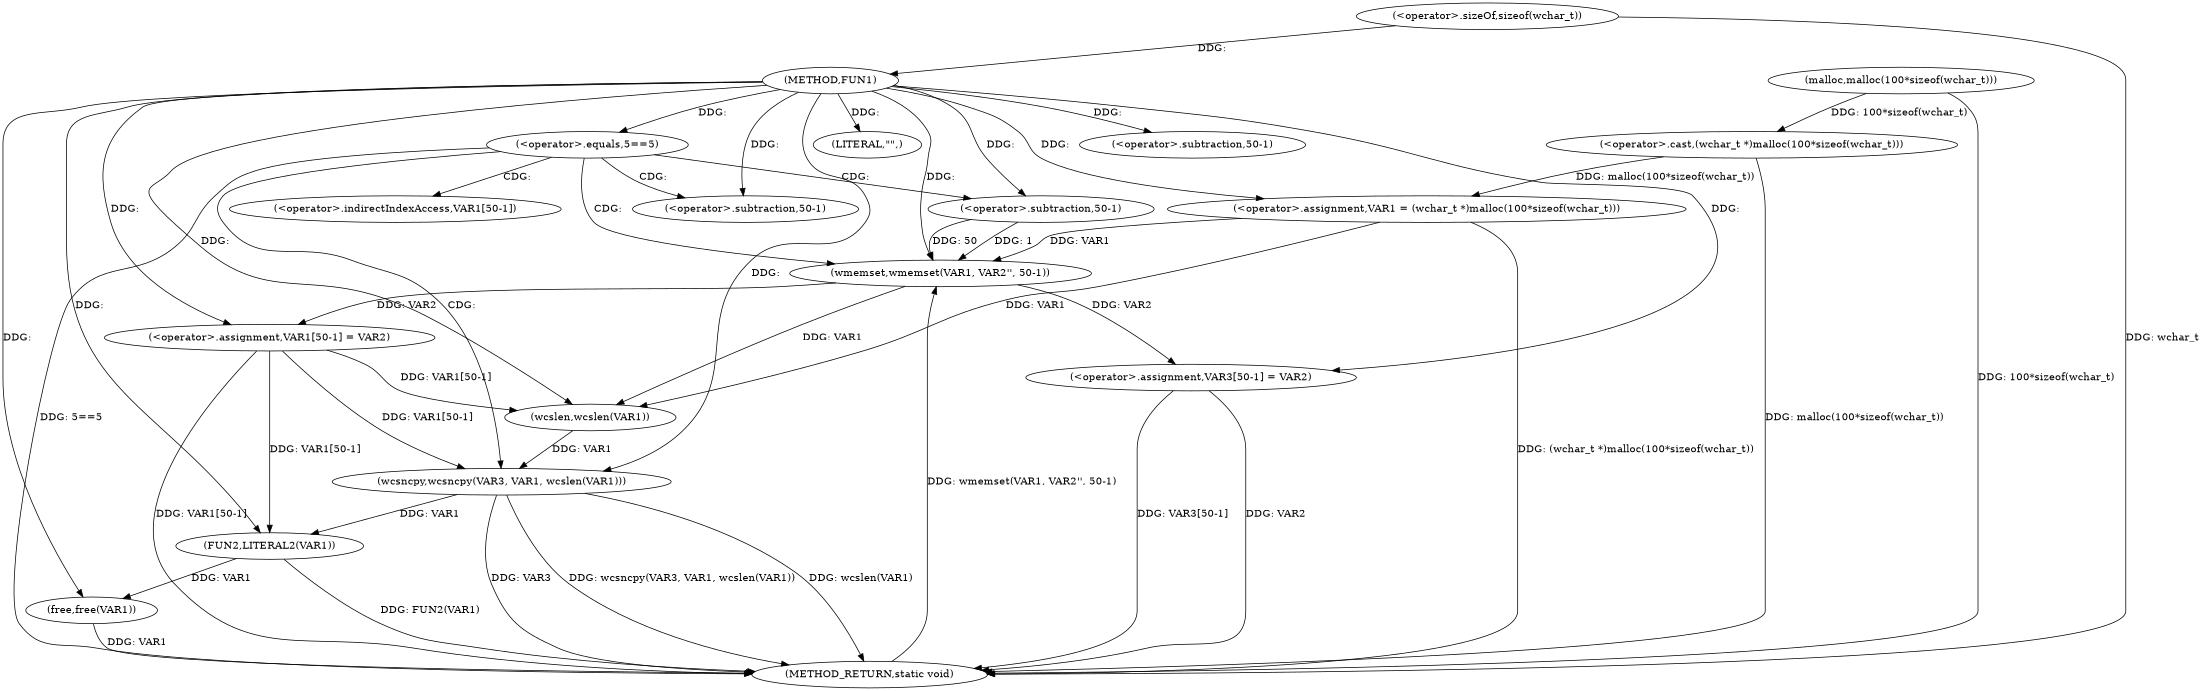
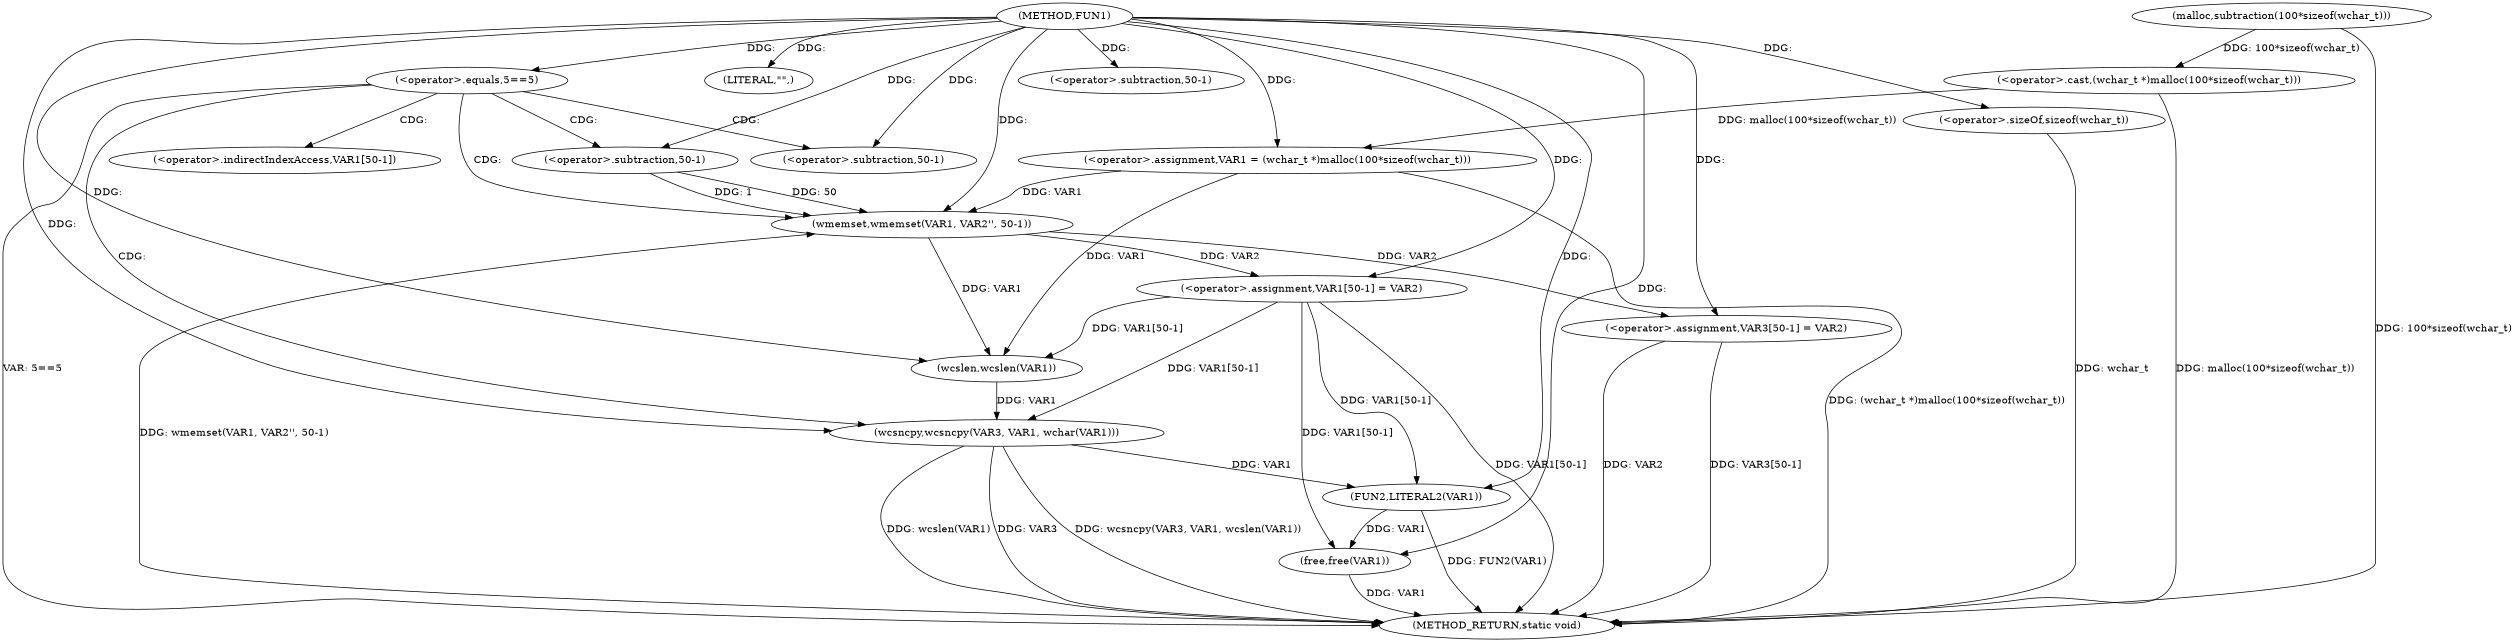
(1147, 50) -> (1667, 39)
(1901, 81) -> (2282, 16)
(71, 417) -> (33, 369)
none -> (1302, 425)
(502, 482) -> (997, 433)
